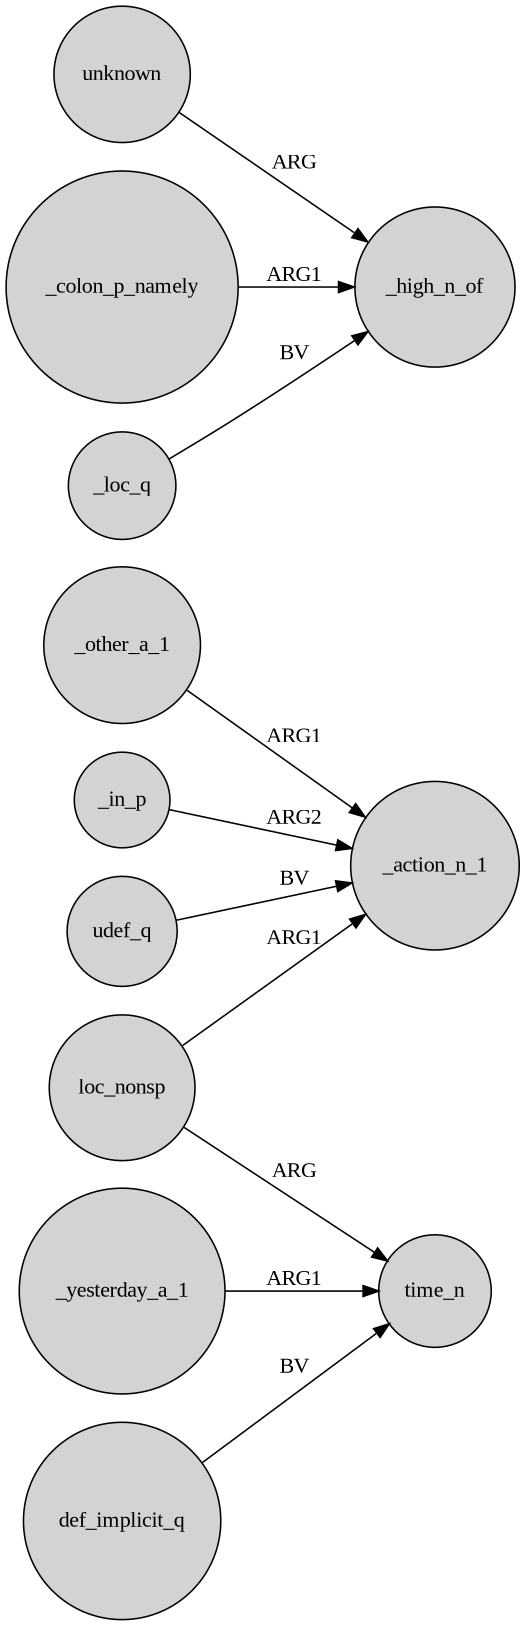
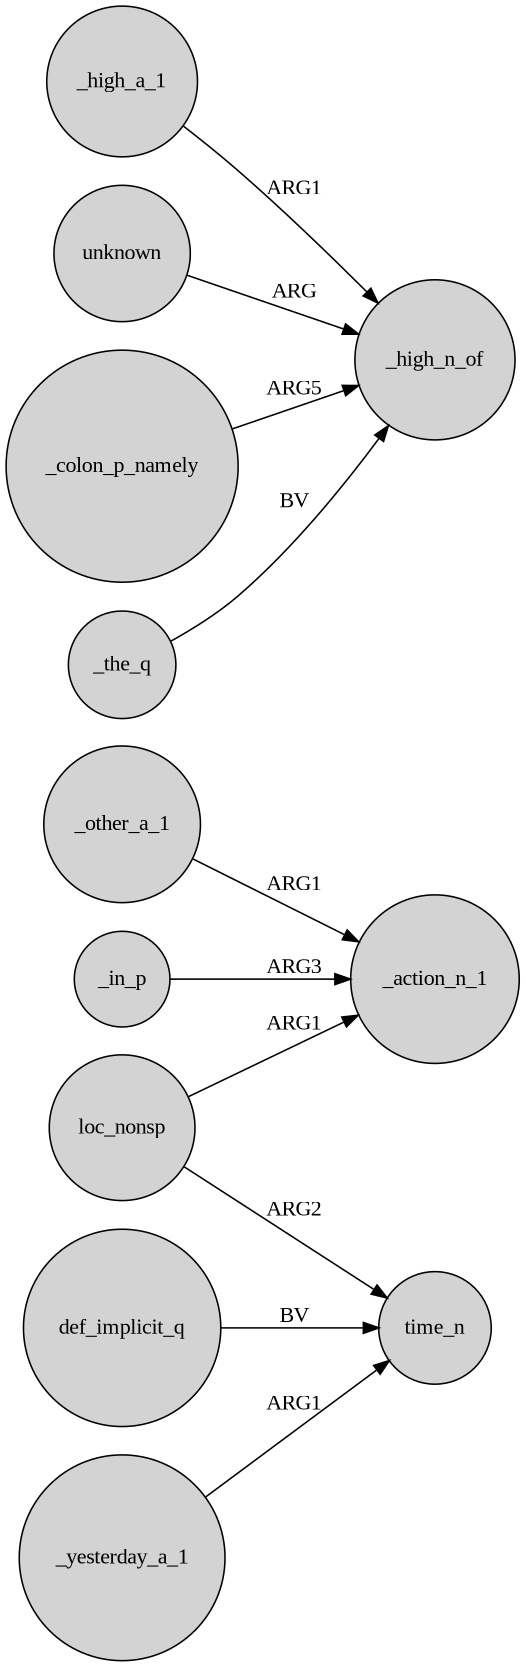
none -> (122, 81)
(294, 275) -> (294, 389)
(122, 486) -> (122, 665)
(294, 818) -> (294, 967)
(122, 931) -> none
(294, 1171) -> (294, 1210)
